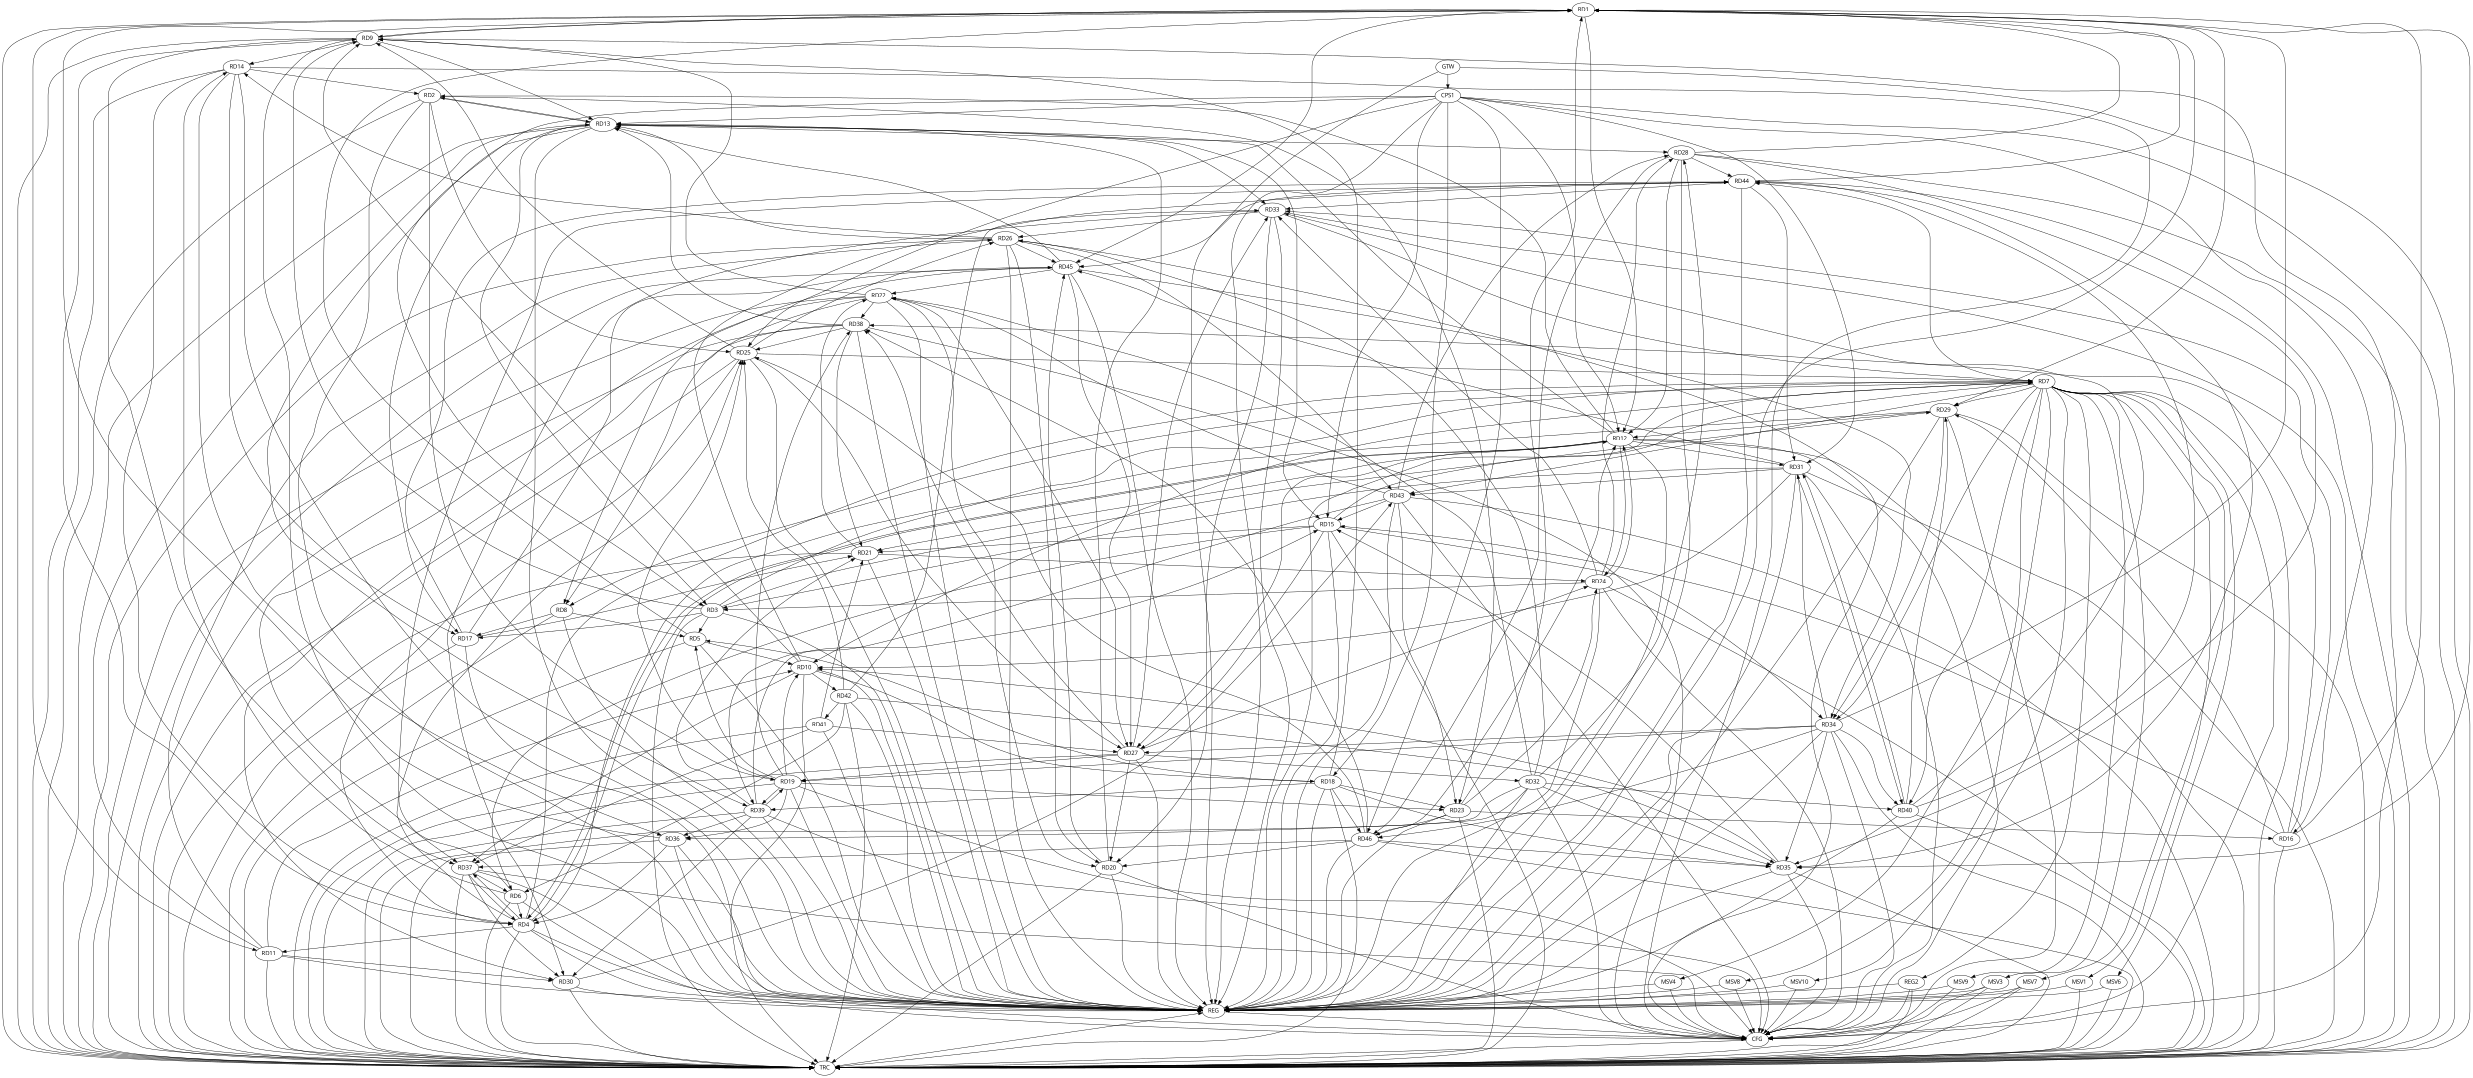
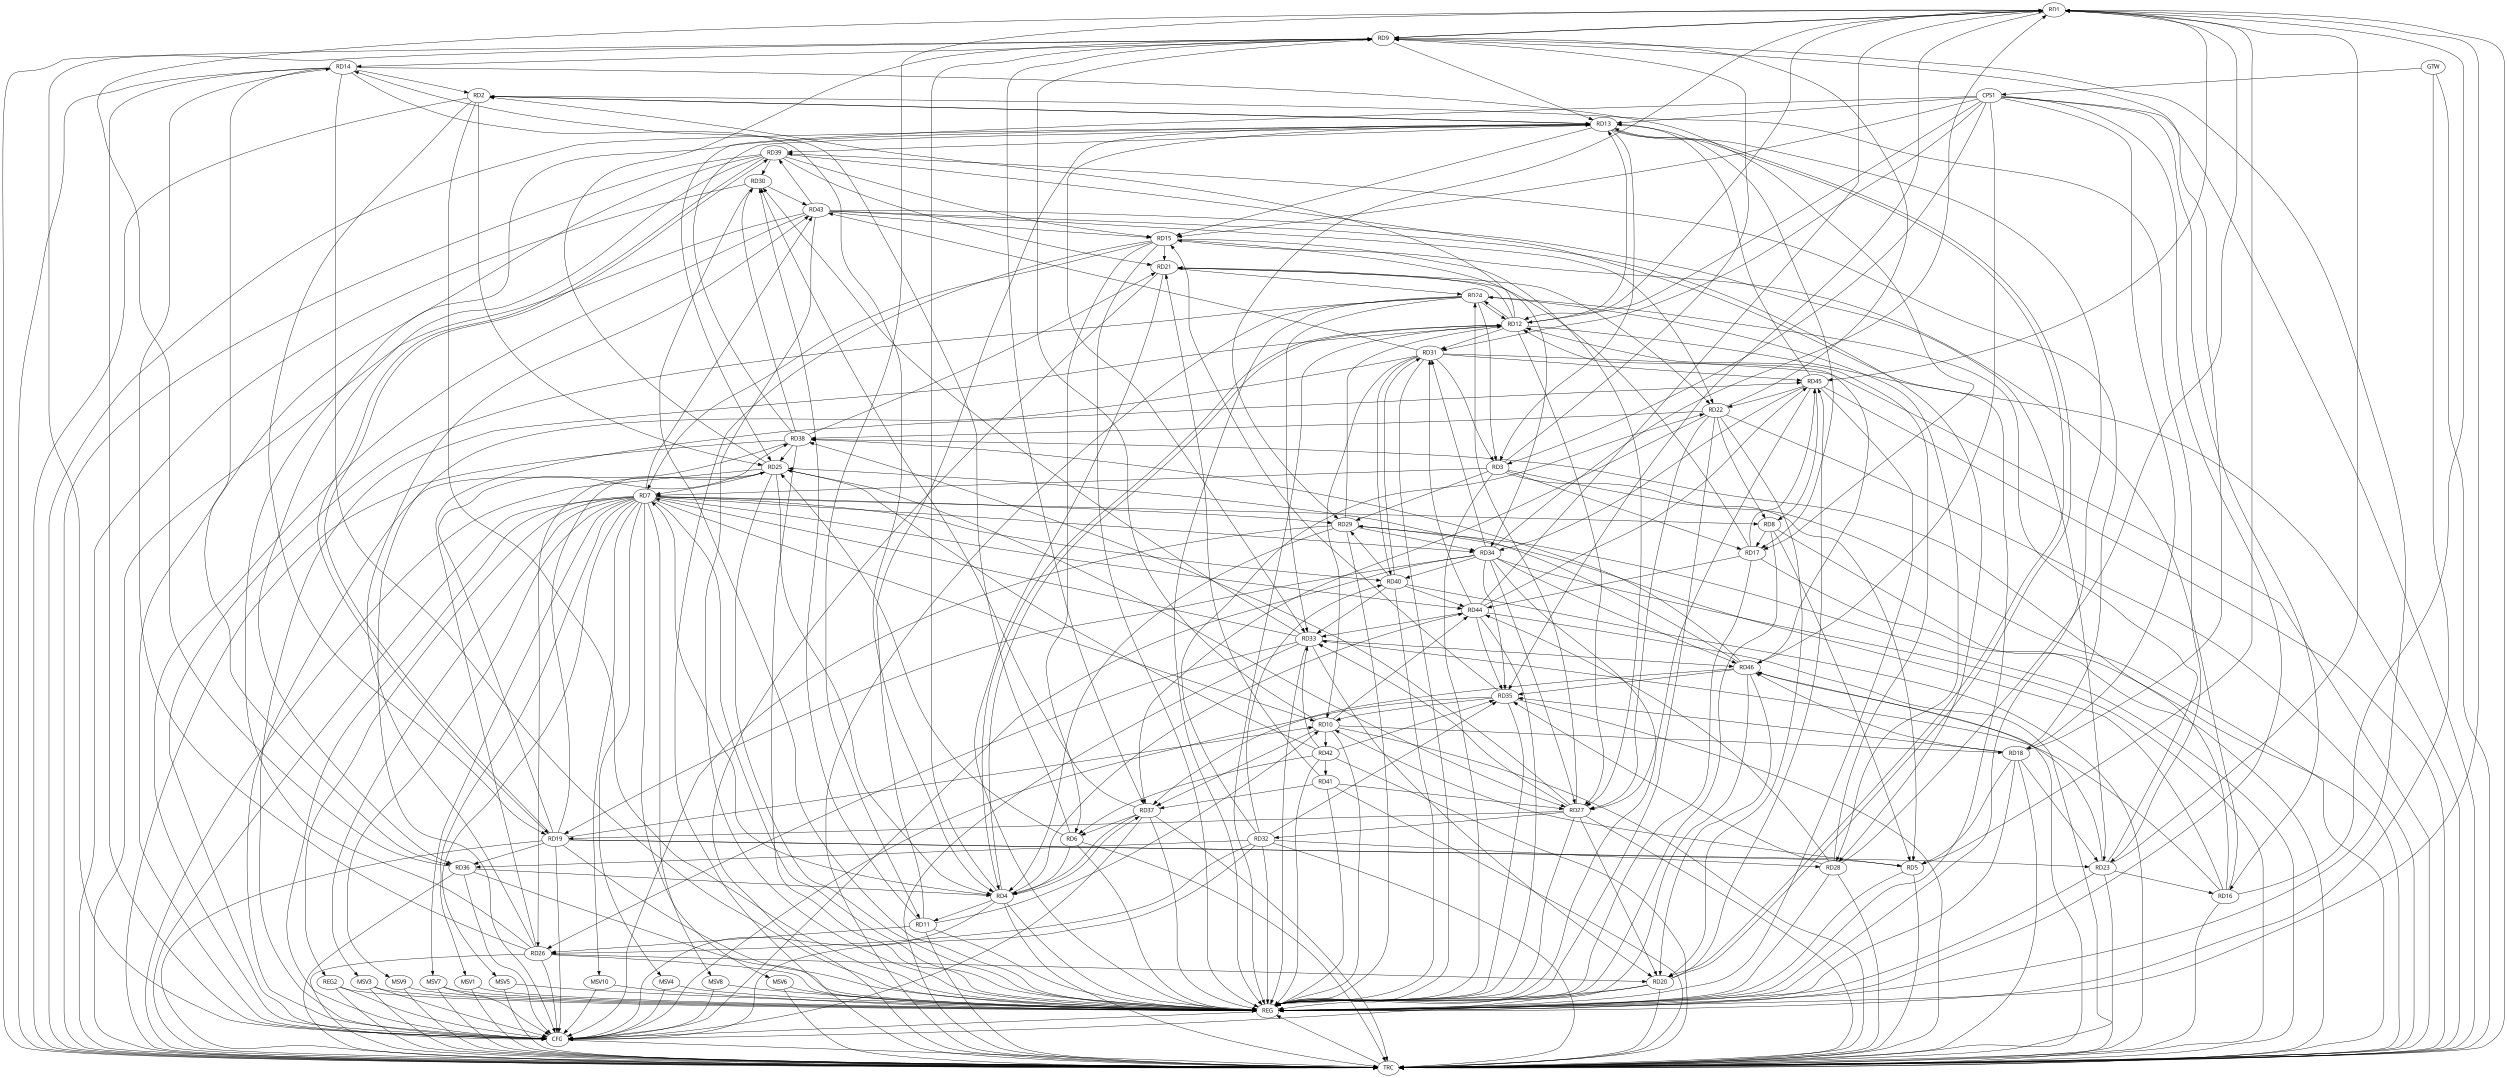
(1297, 143) -> (2064, 486)
(1539, 496) -> (1516, 653)
none -> (503, 982)
